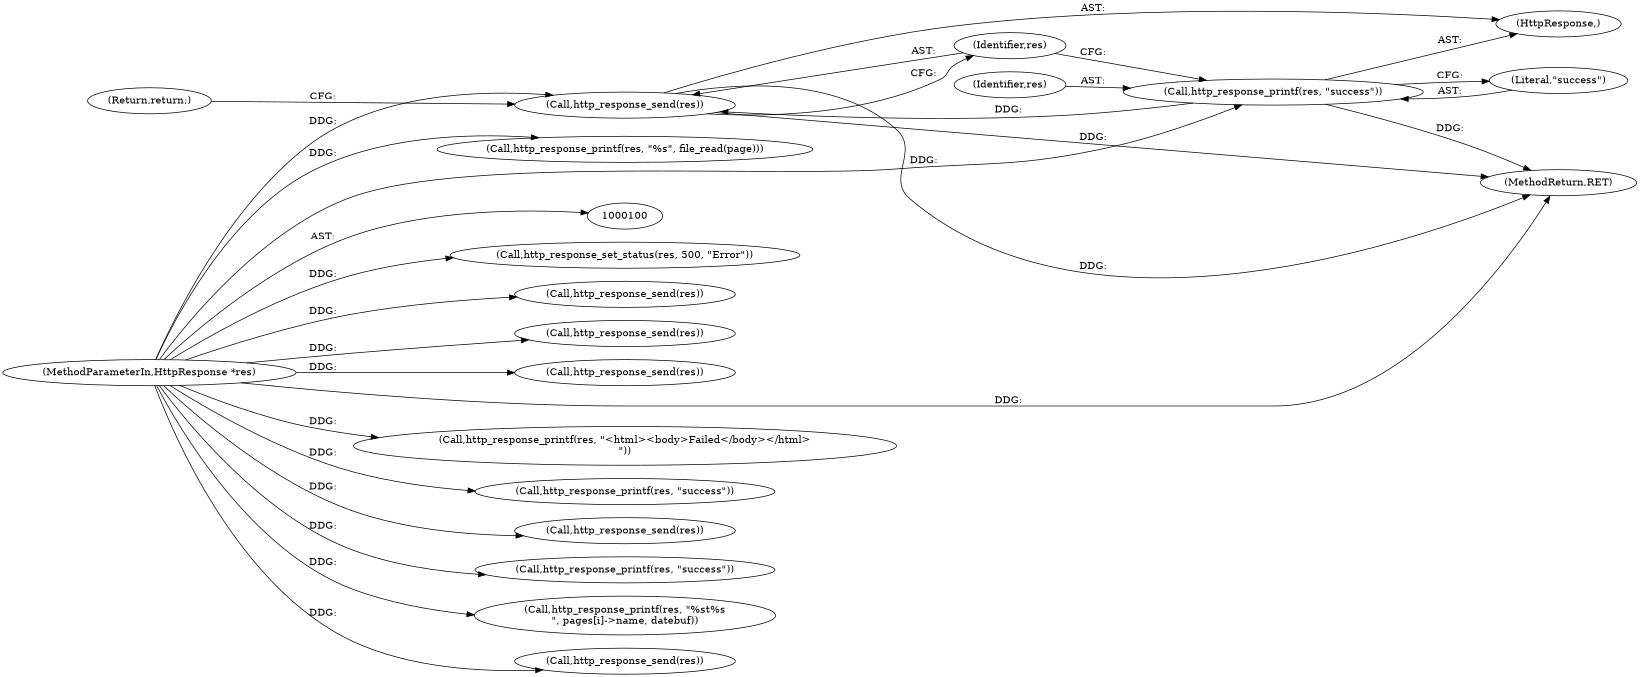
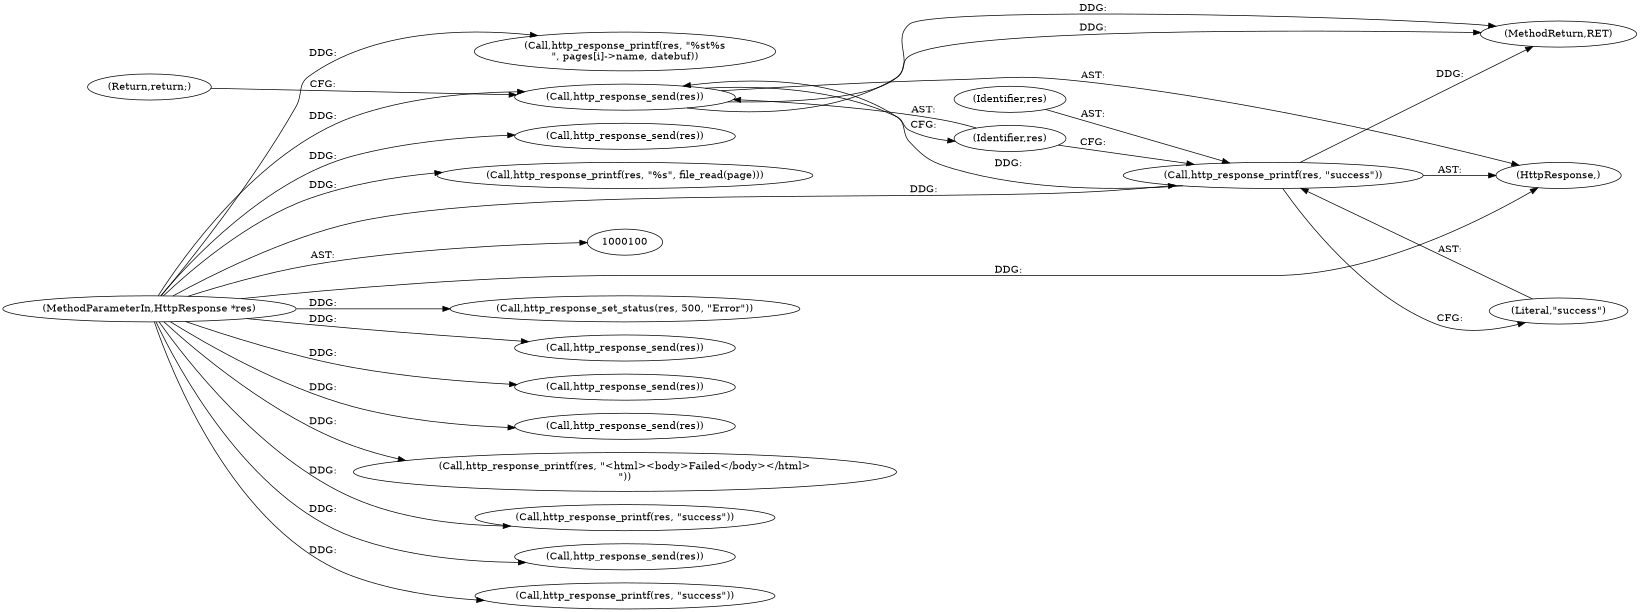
(934, 406) -> (894, 276)
